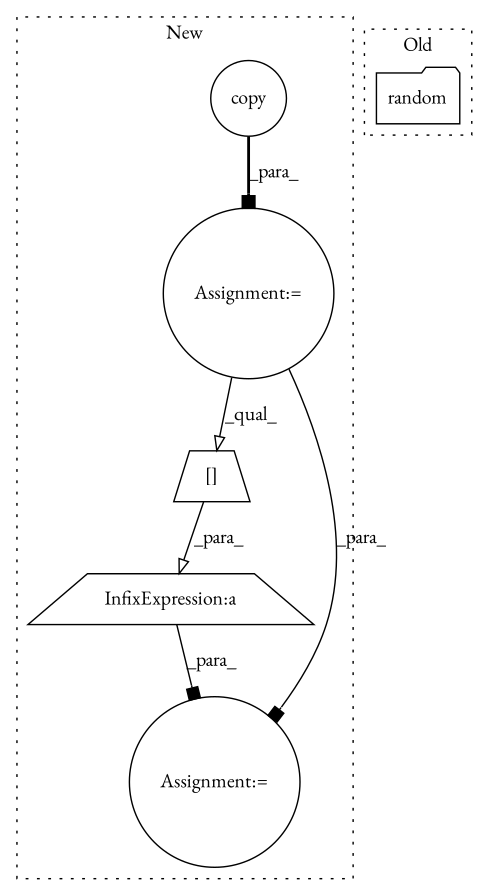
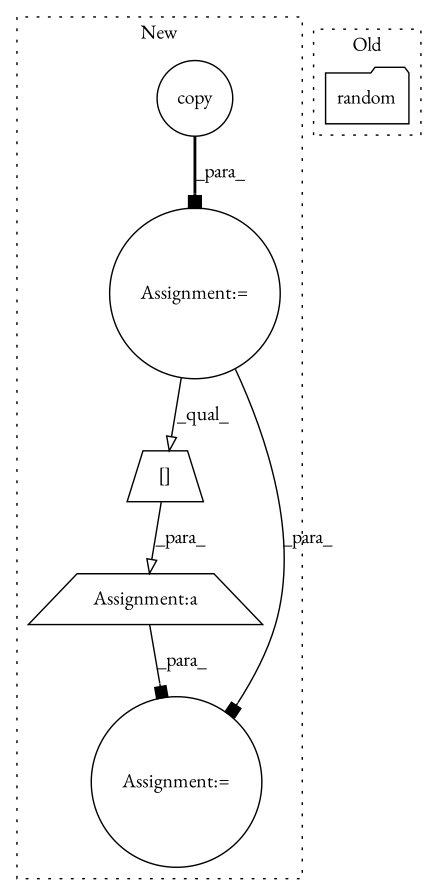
(171, 599) -> (145, 599)
